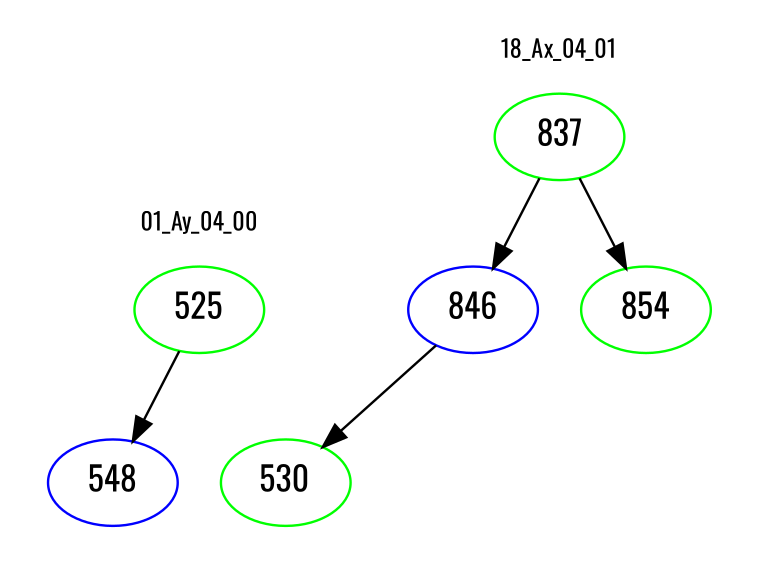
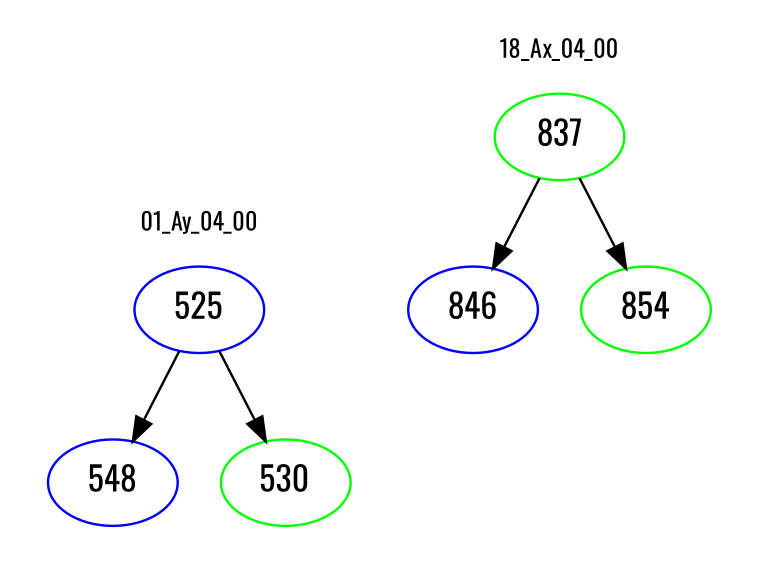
(560, 52) -> (560, 52)
(199, 310) -> (199, 310)
(388, 388) -> (237, 385)
